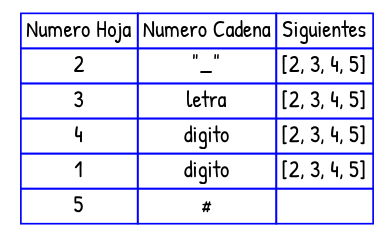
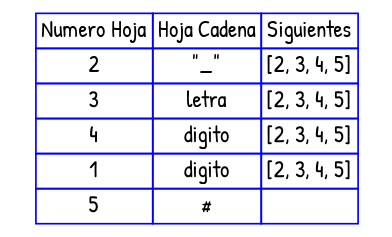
(207, 30) -> (207, 30)
